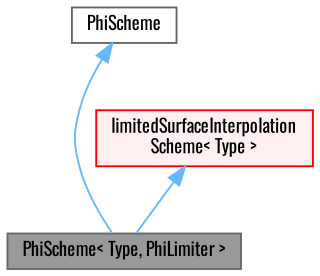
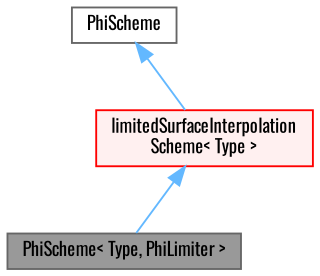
(76, 148) -> (166, 84)
